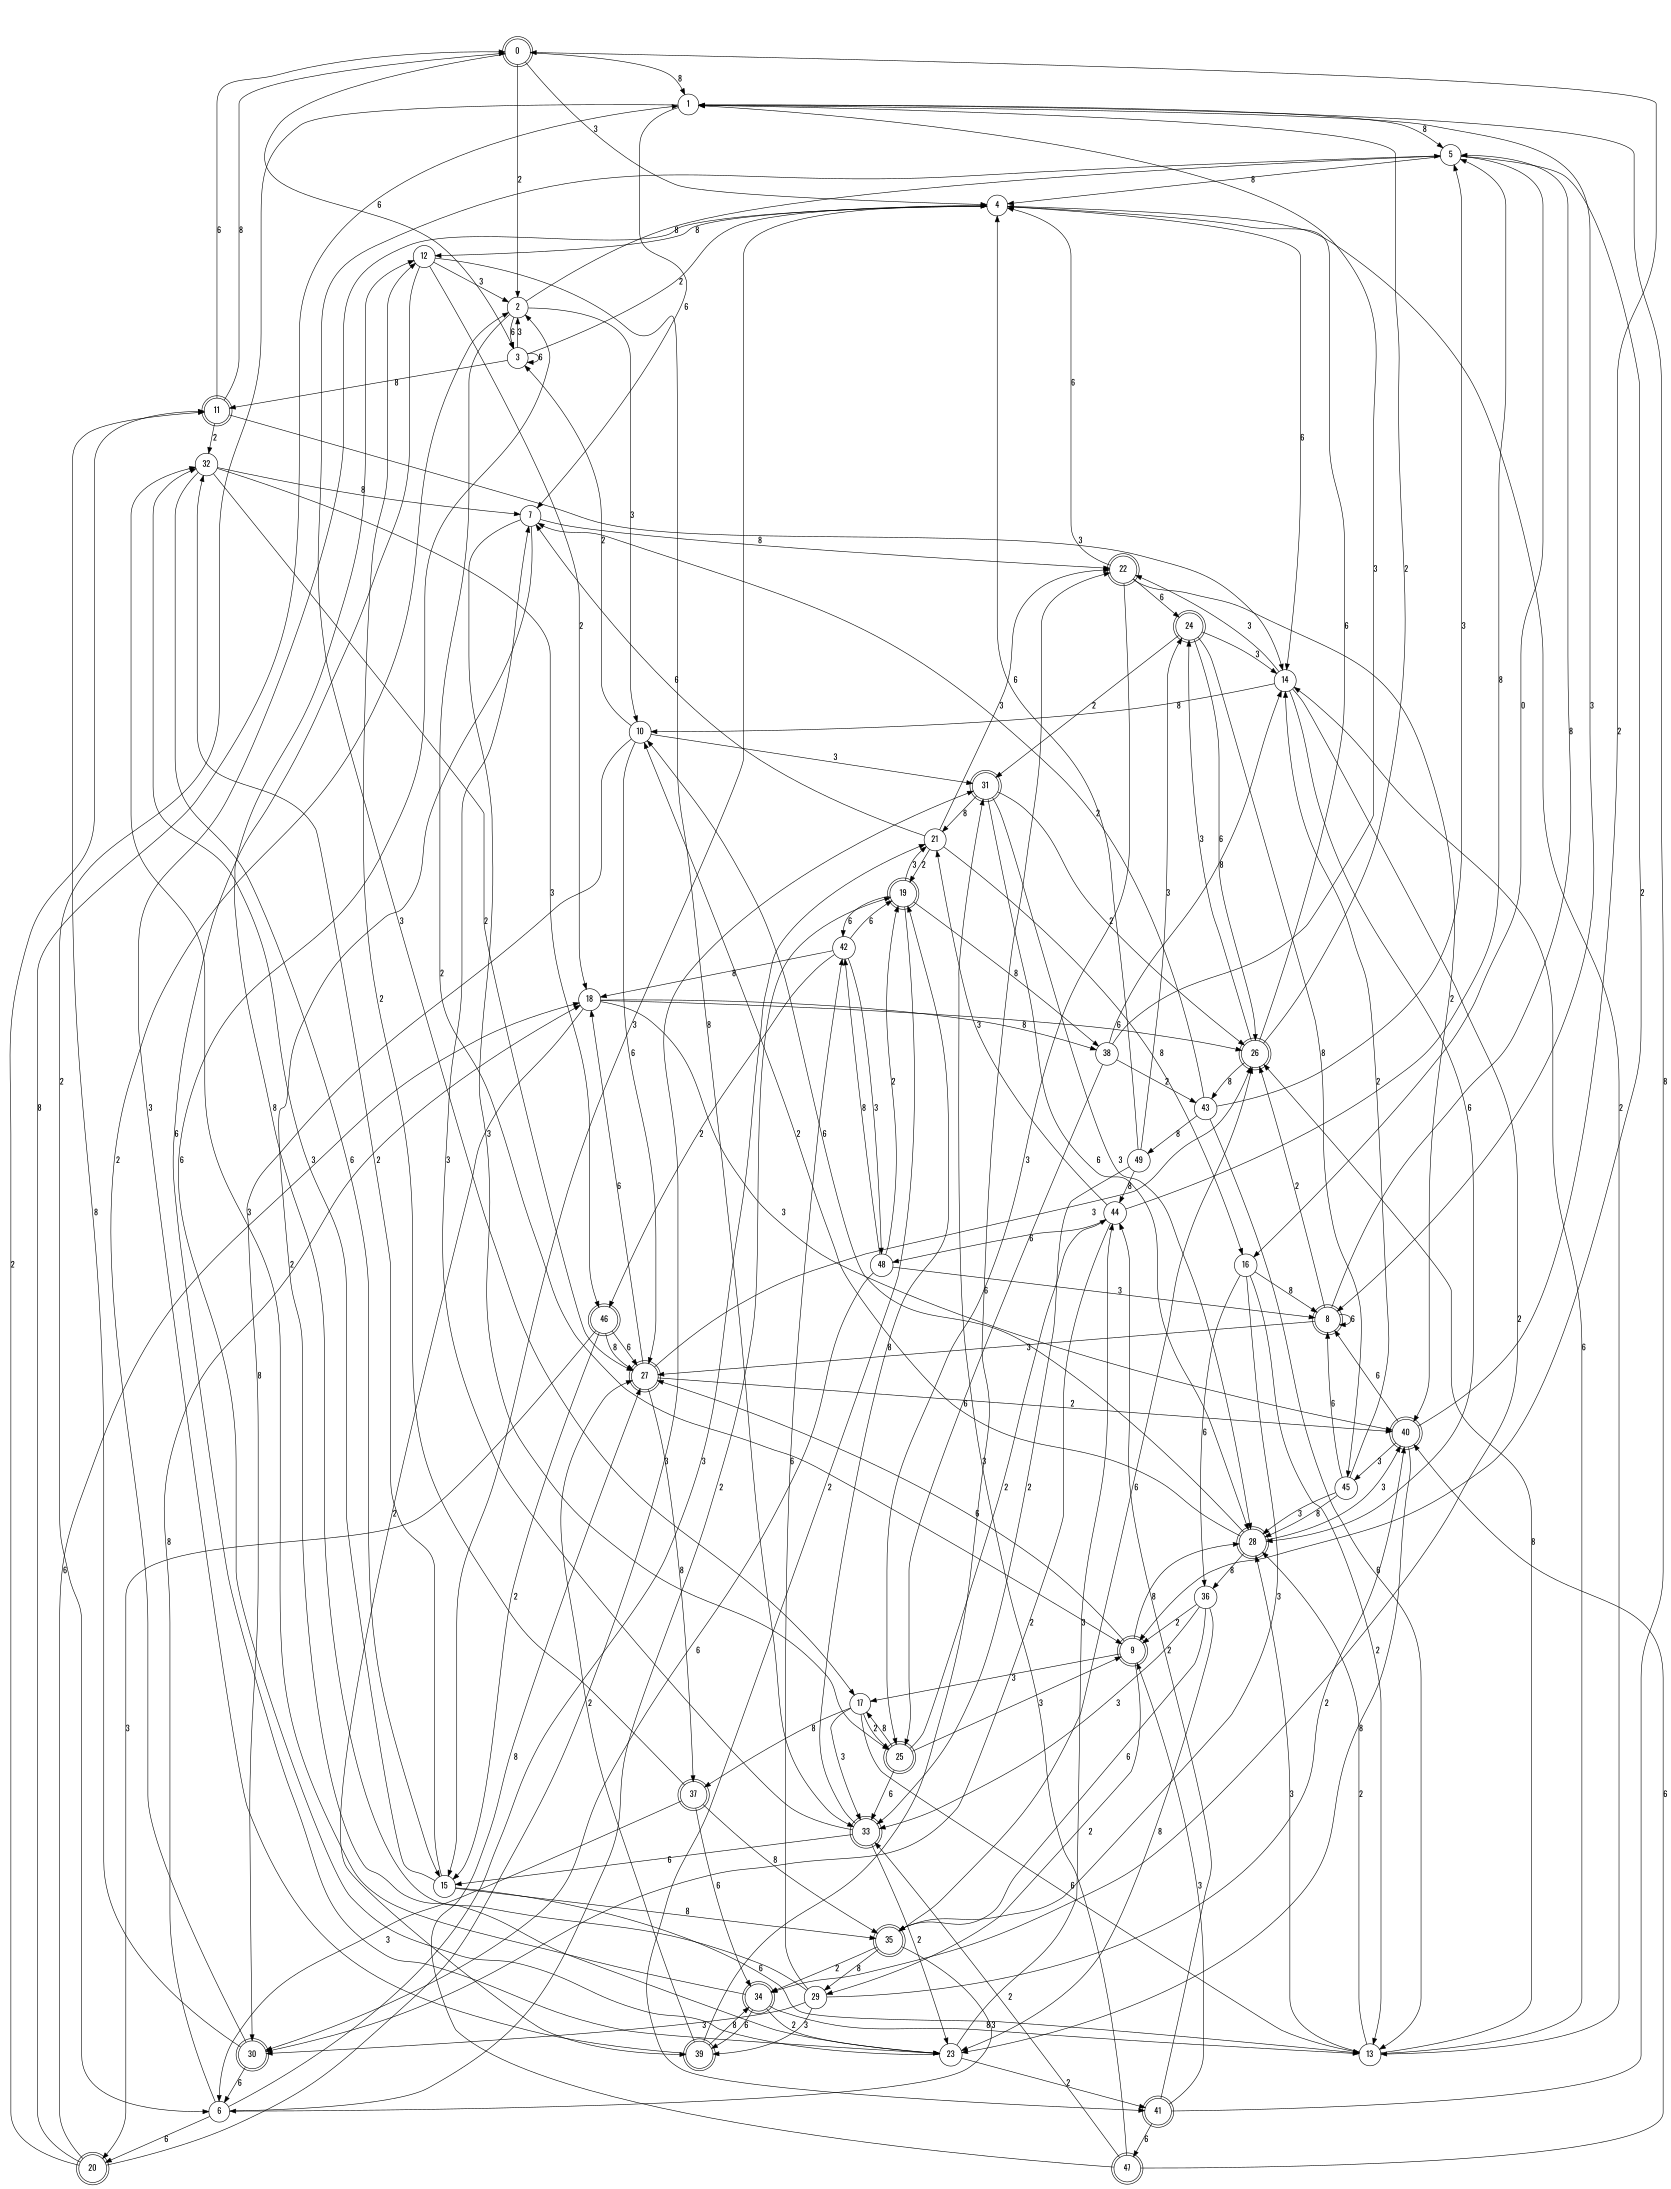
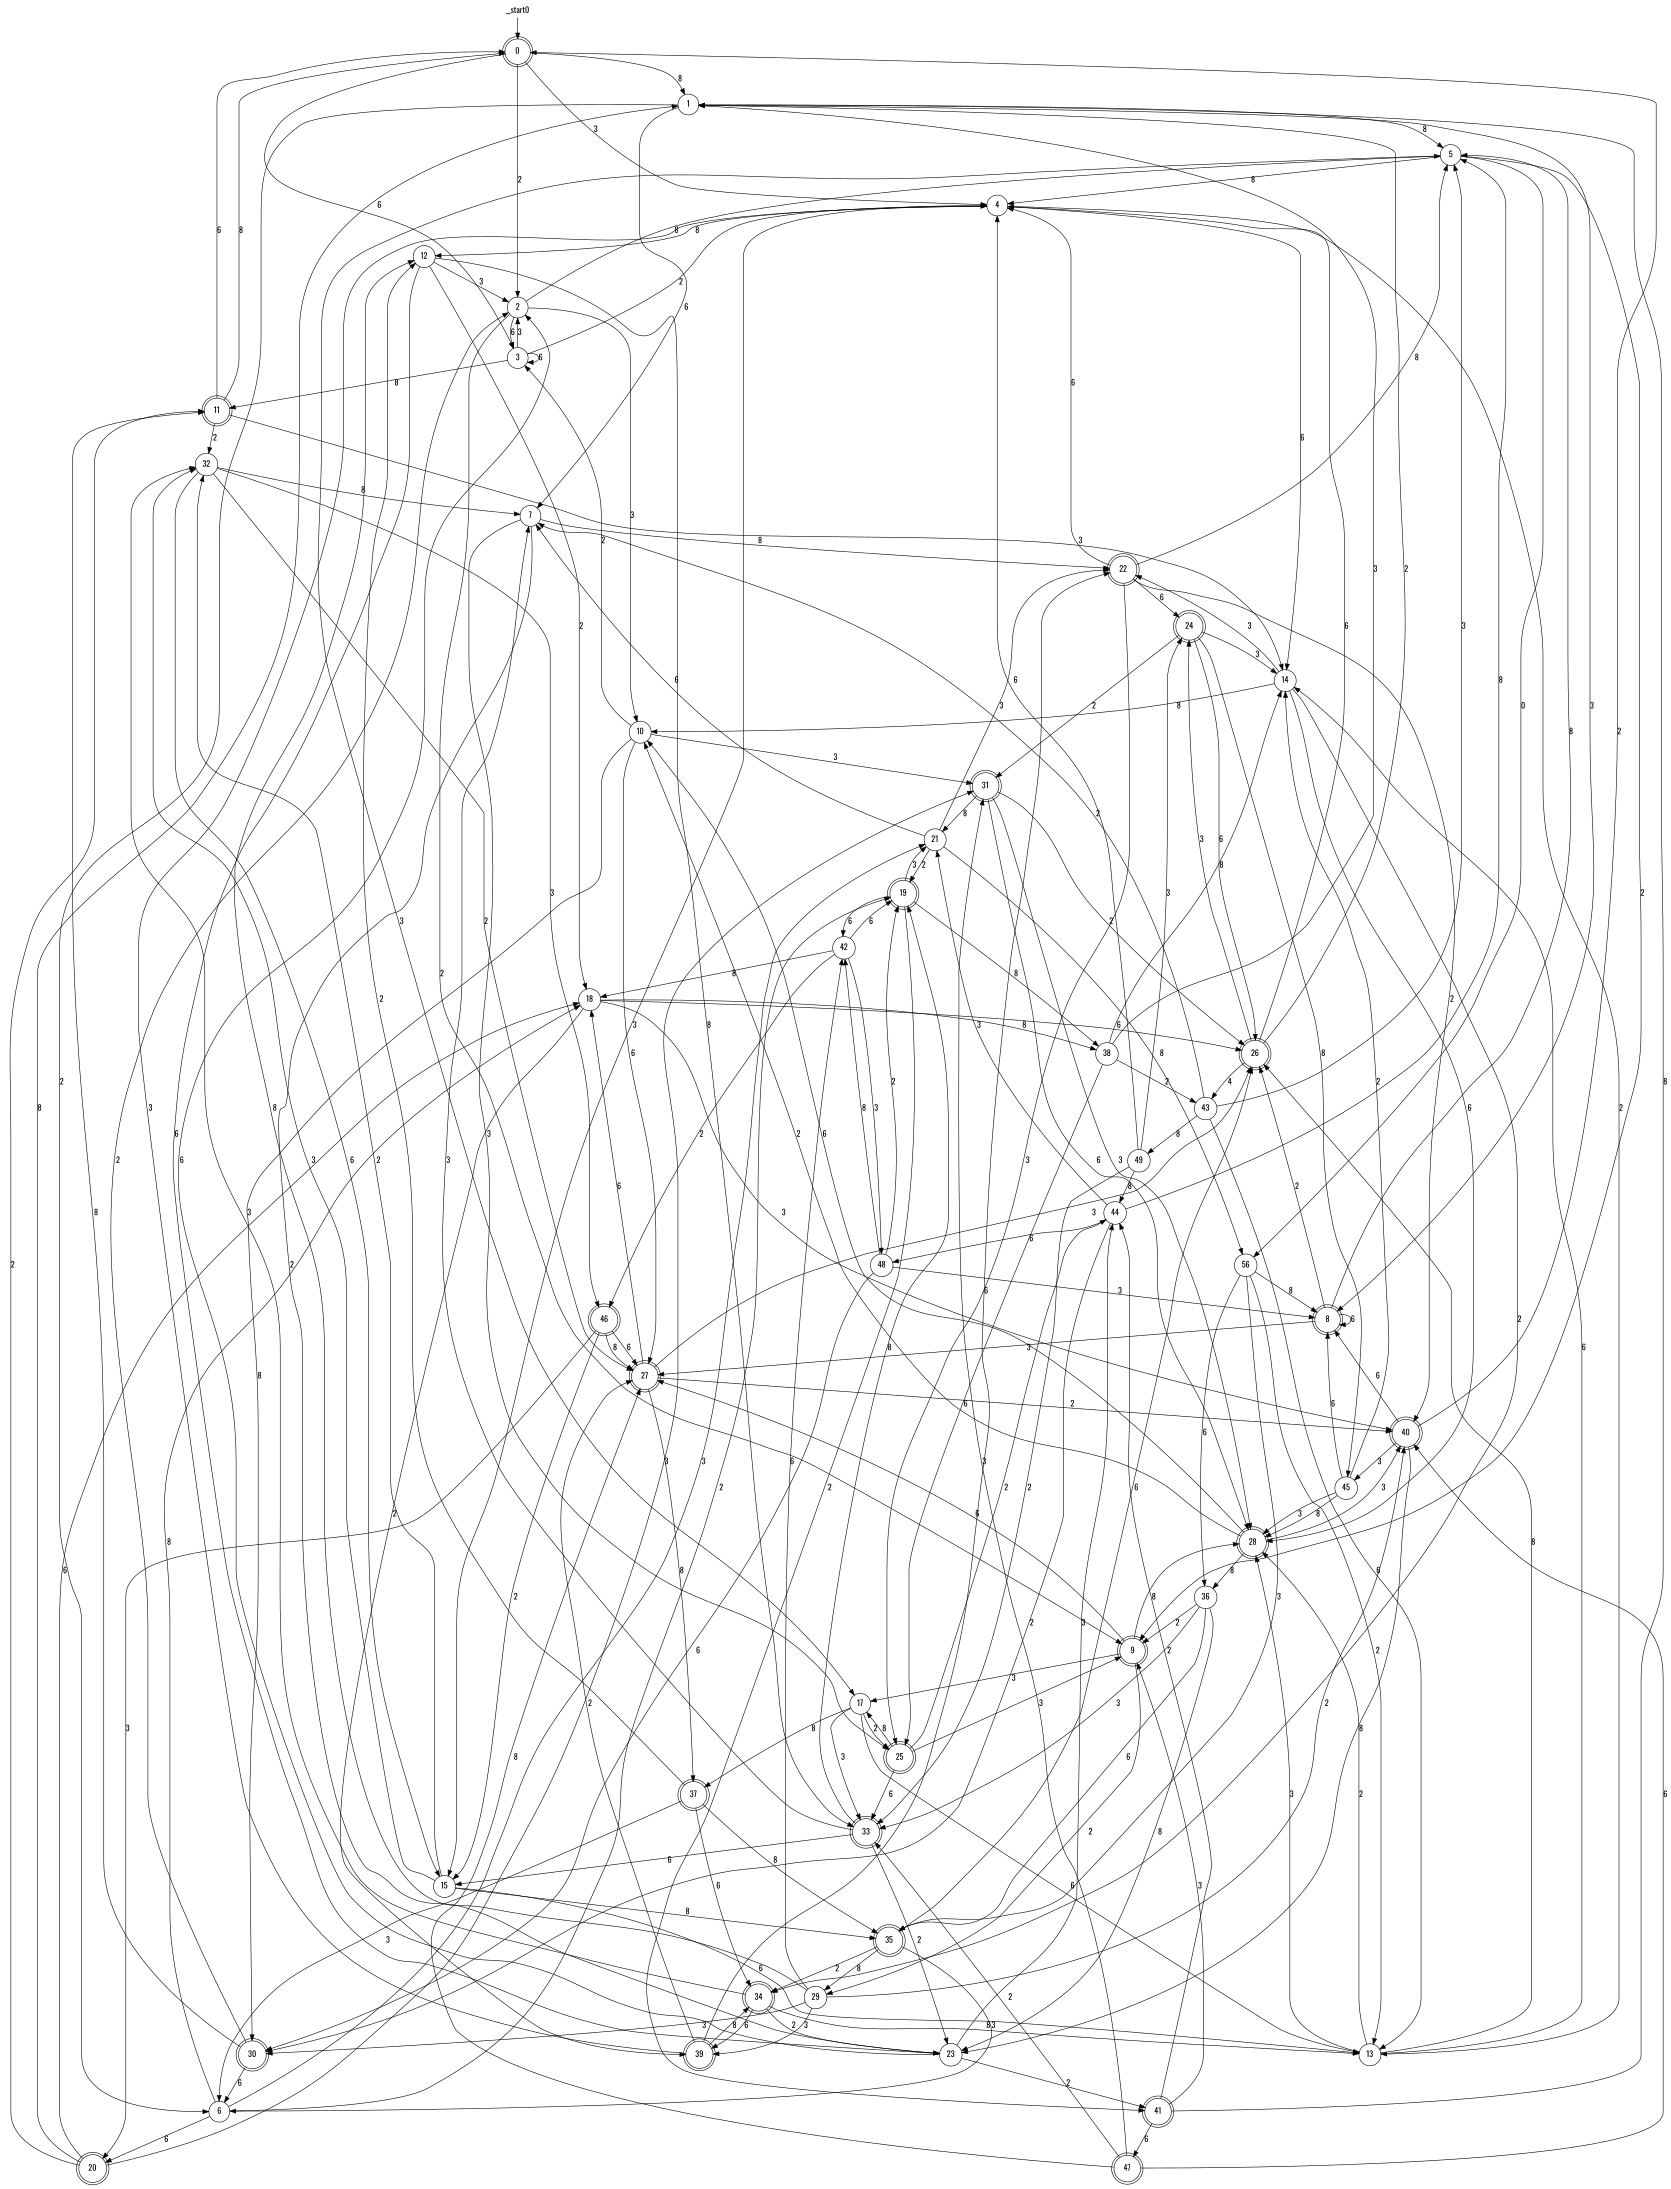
none -> (518, 11)
none -> (1363, 420)
(1230, 1082) -> (1230, 1082)
(1246, 1265) -> (1246, 1265)
